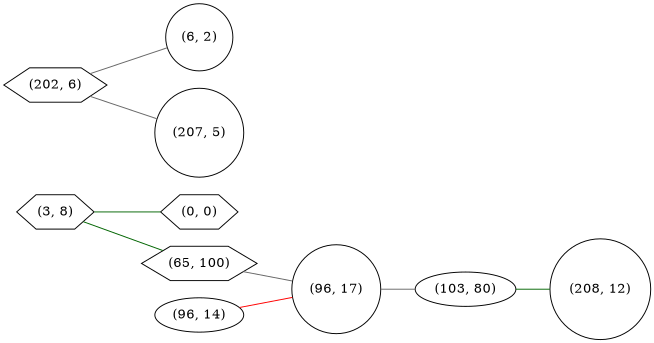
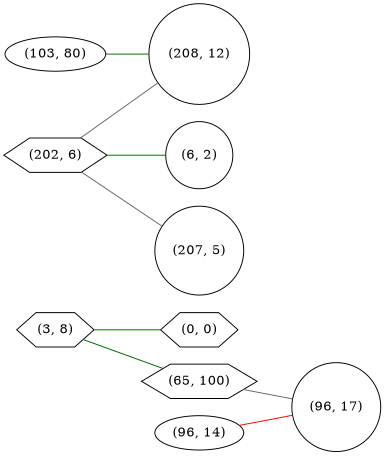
(129, 61) -> (136, 155)
none -> (119, 110)
(398, 289) -> none
